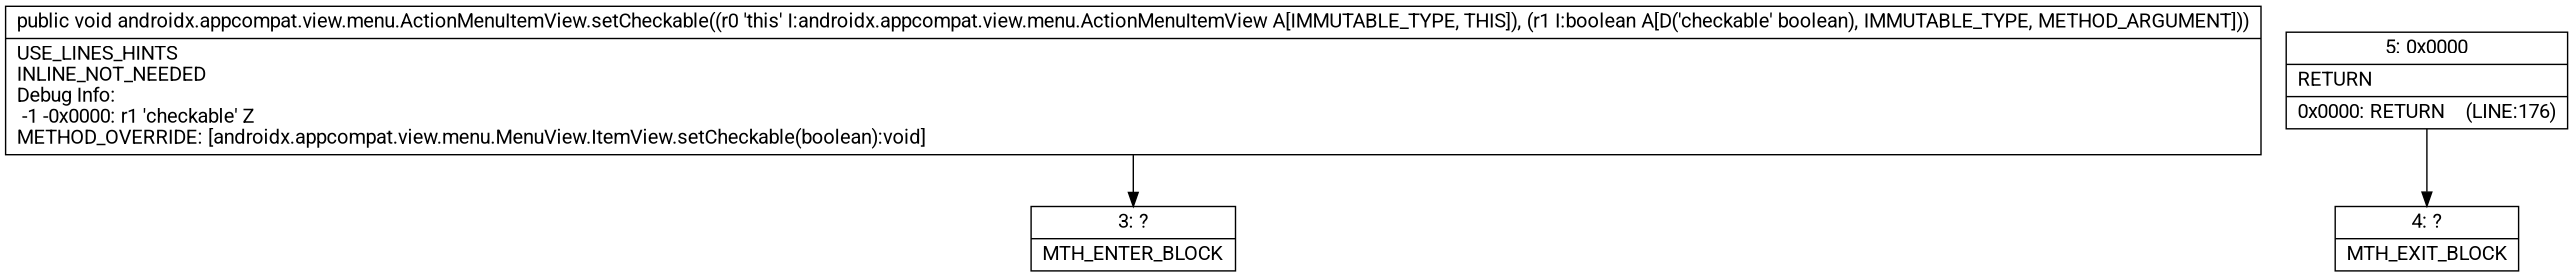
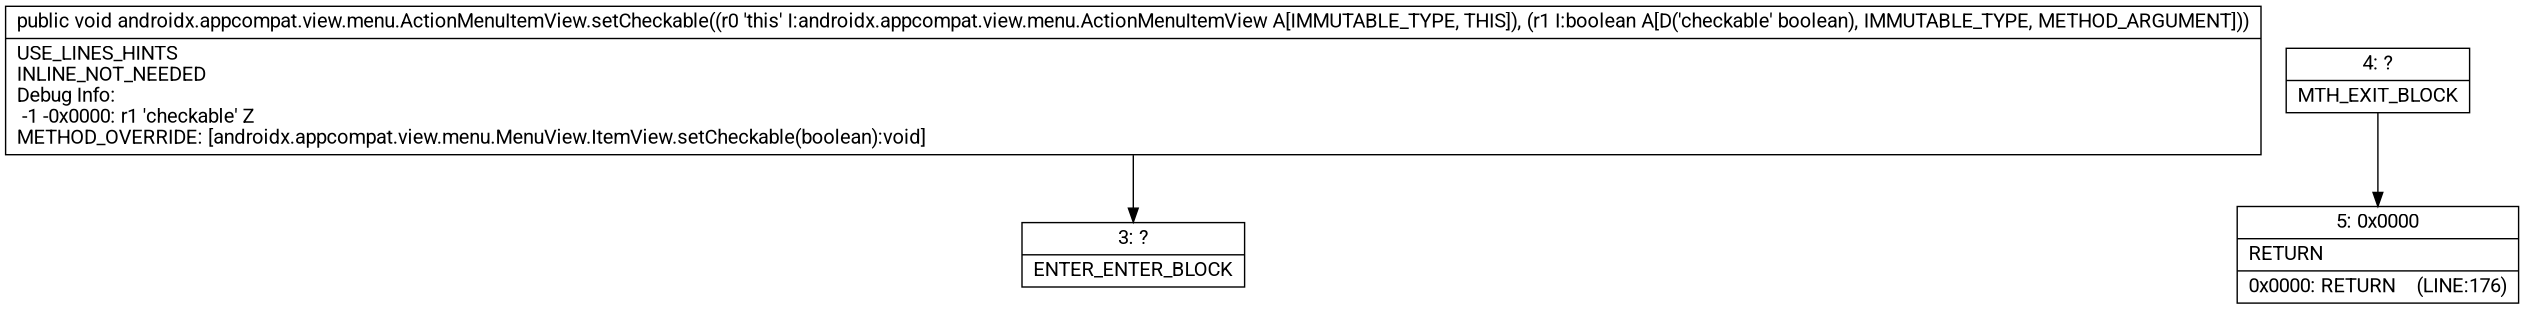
(2427, 160) -> (2378, 153)
(1133, 254) -> (1133, 270)
